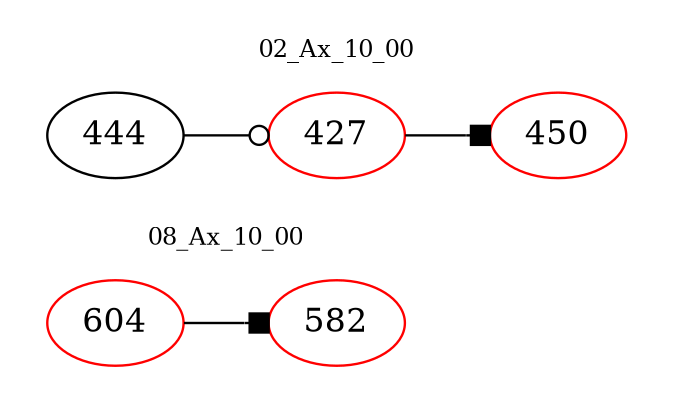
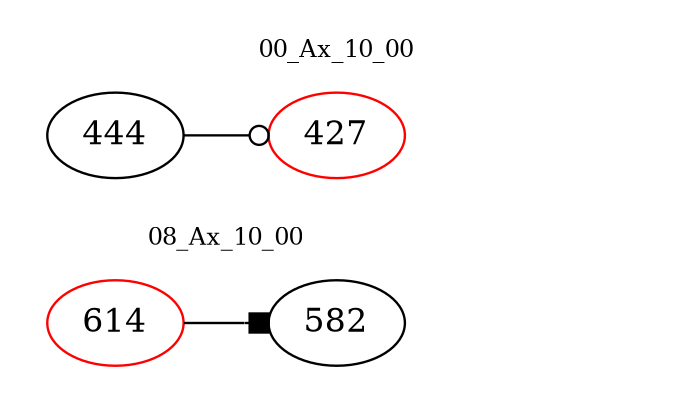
(337, 51) -> (337, 51)
(558, 135) -> none
(115, 323) -> (115, 323)
(337, 323) -> (337, 323)
